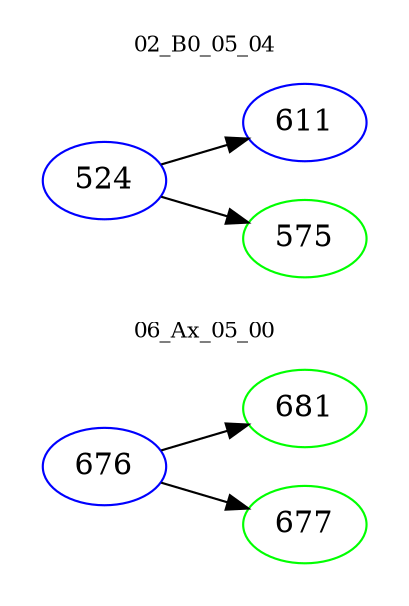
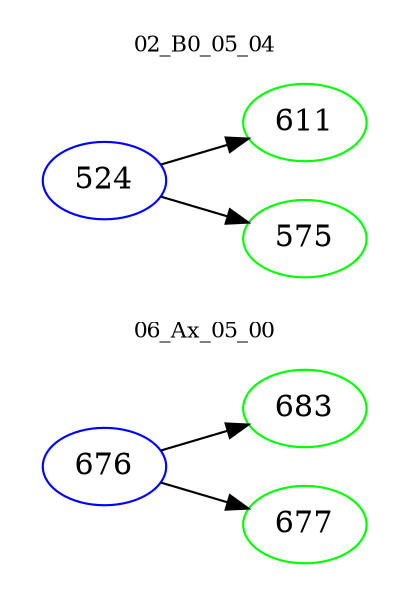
(305, 123) -> (305, 123)
(305, 409) -> (305, 409)
